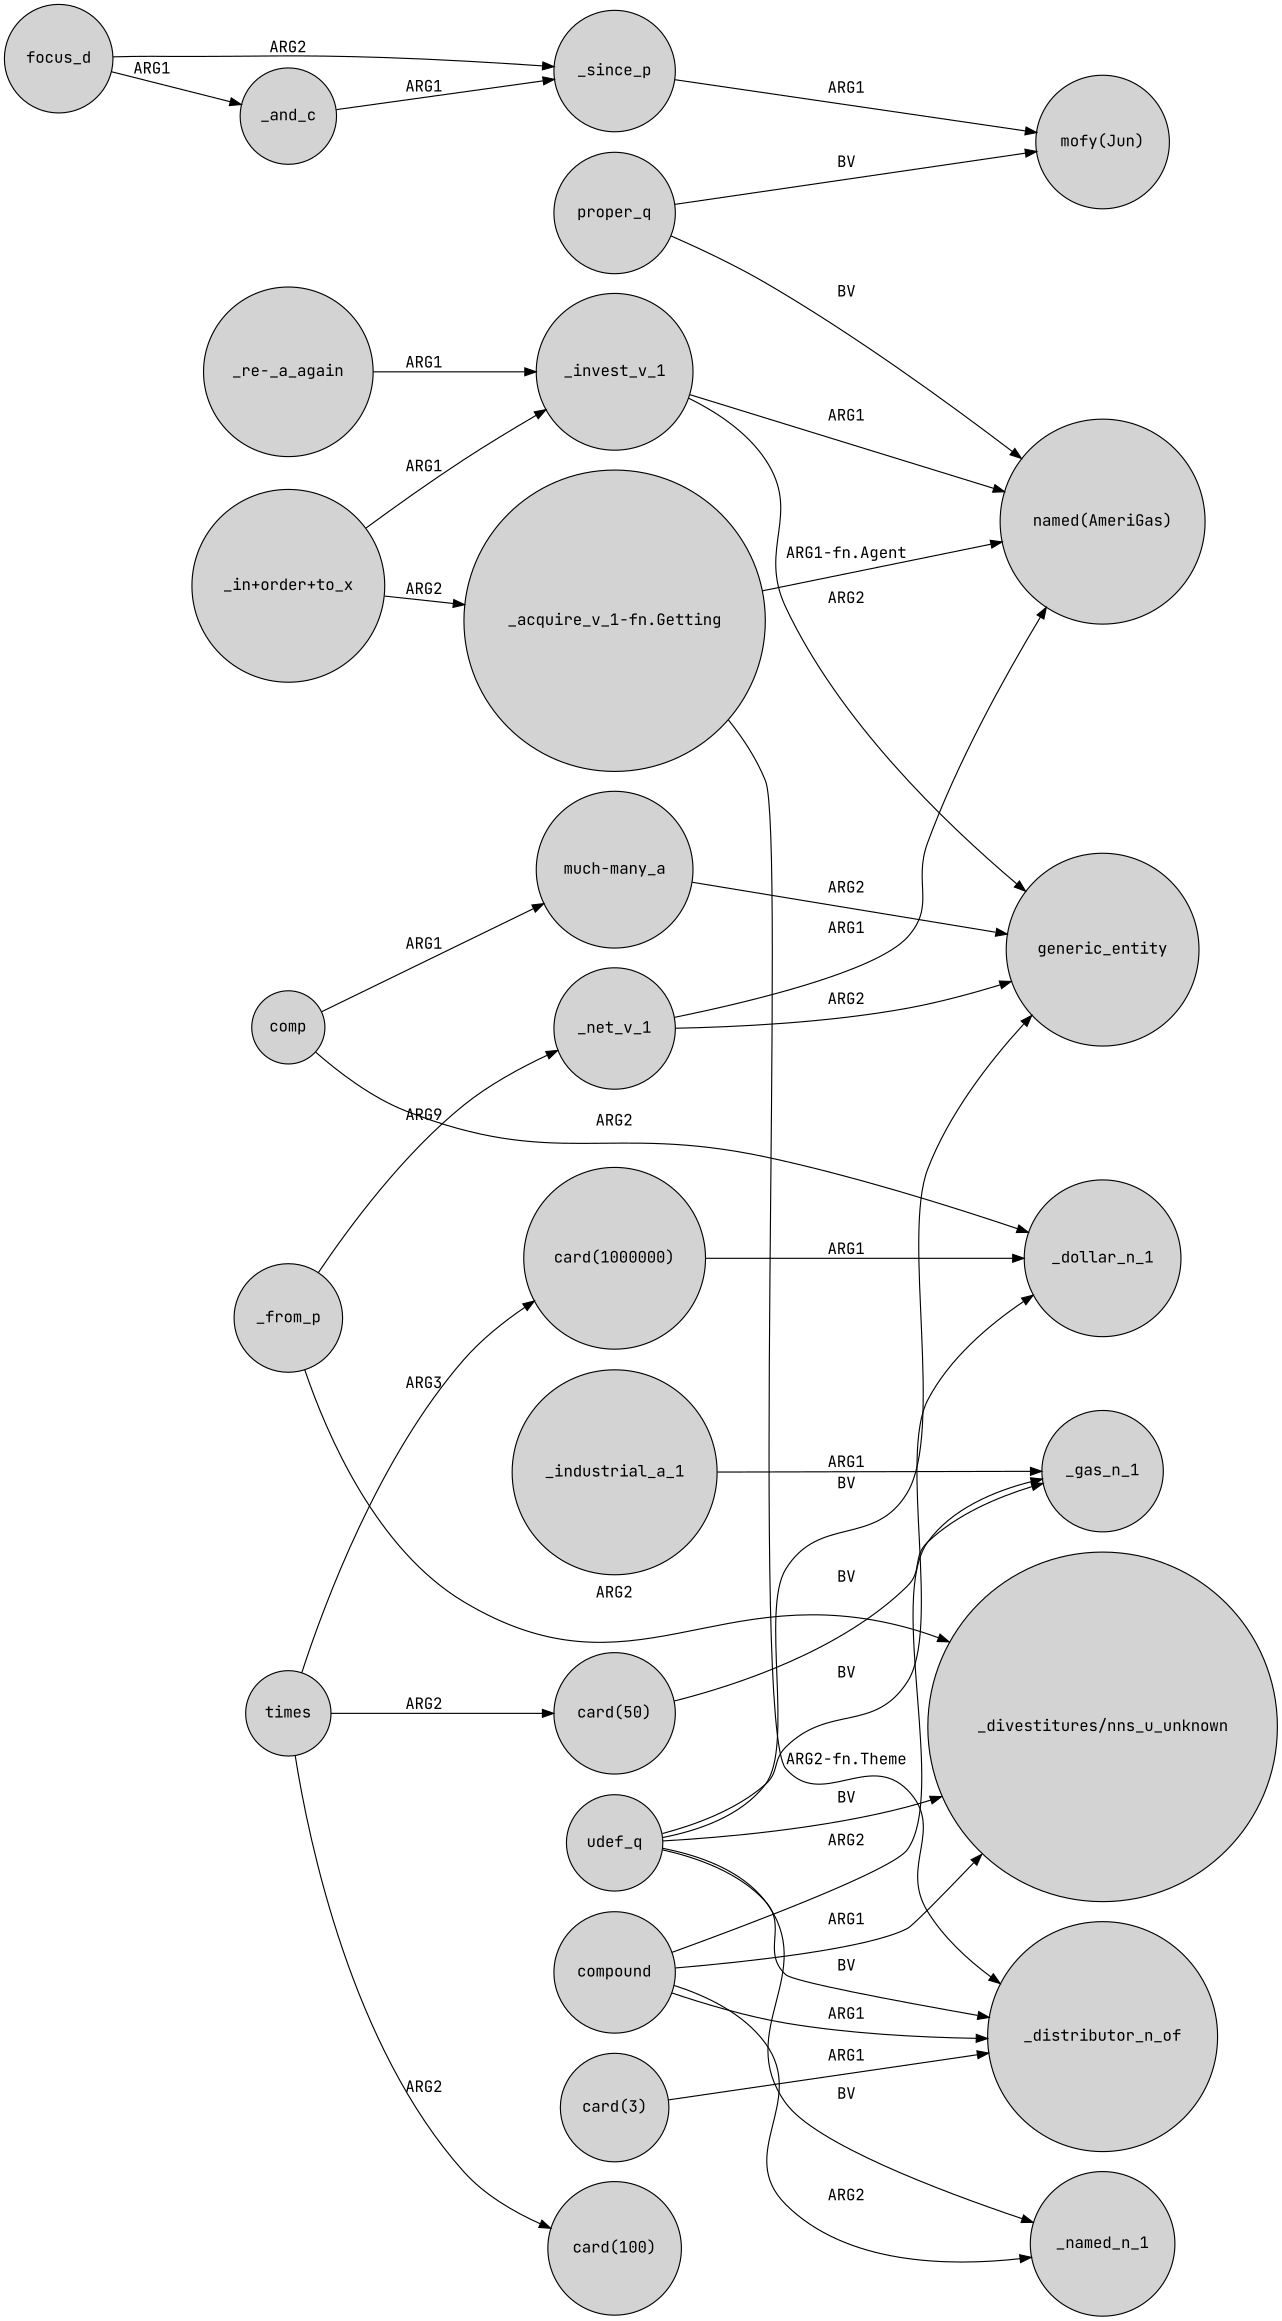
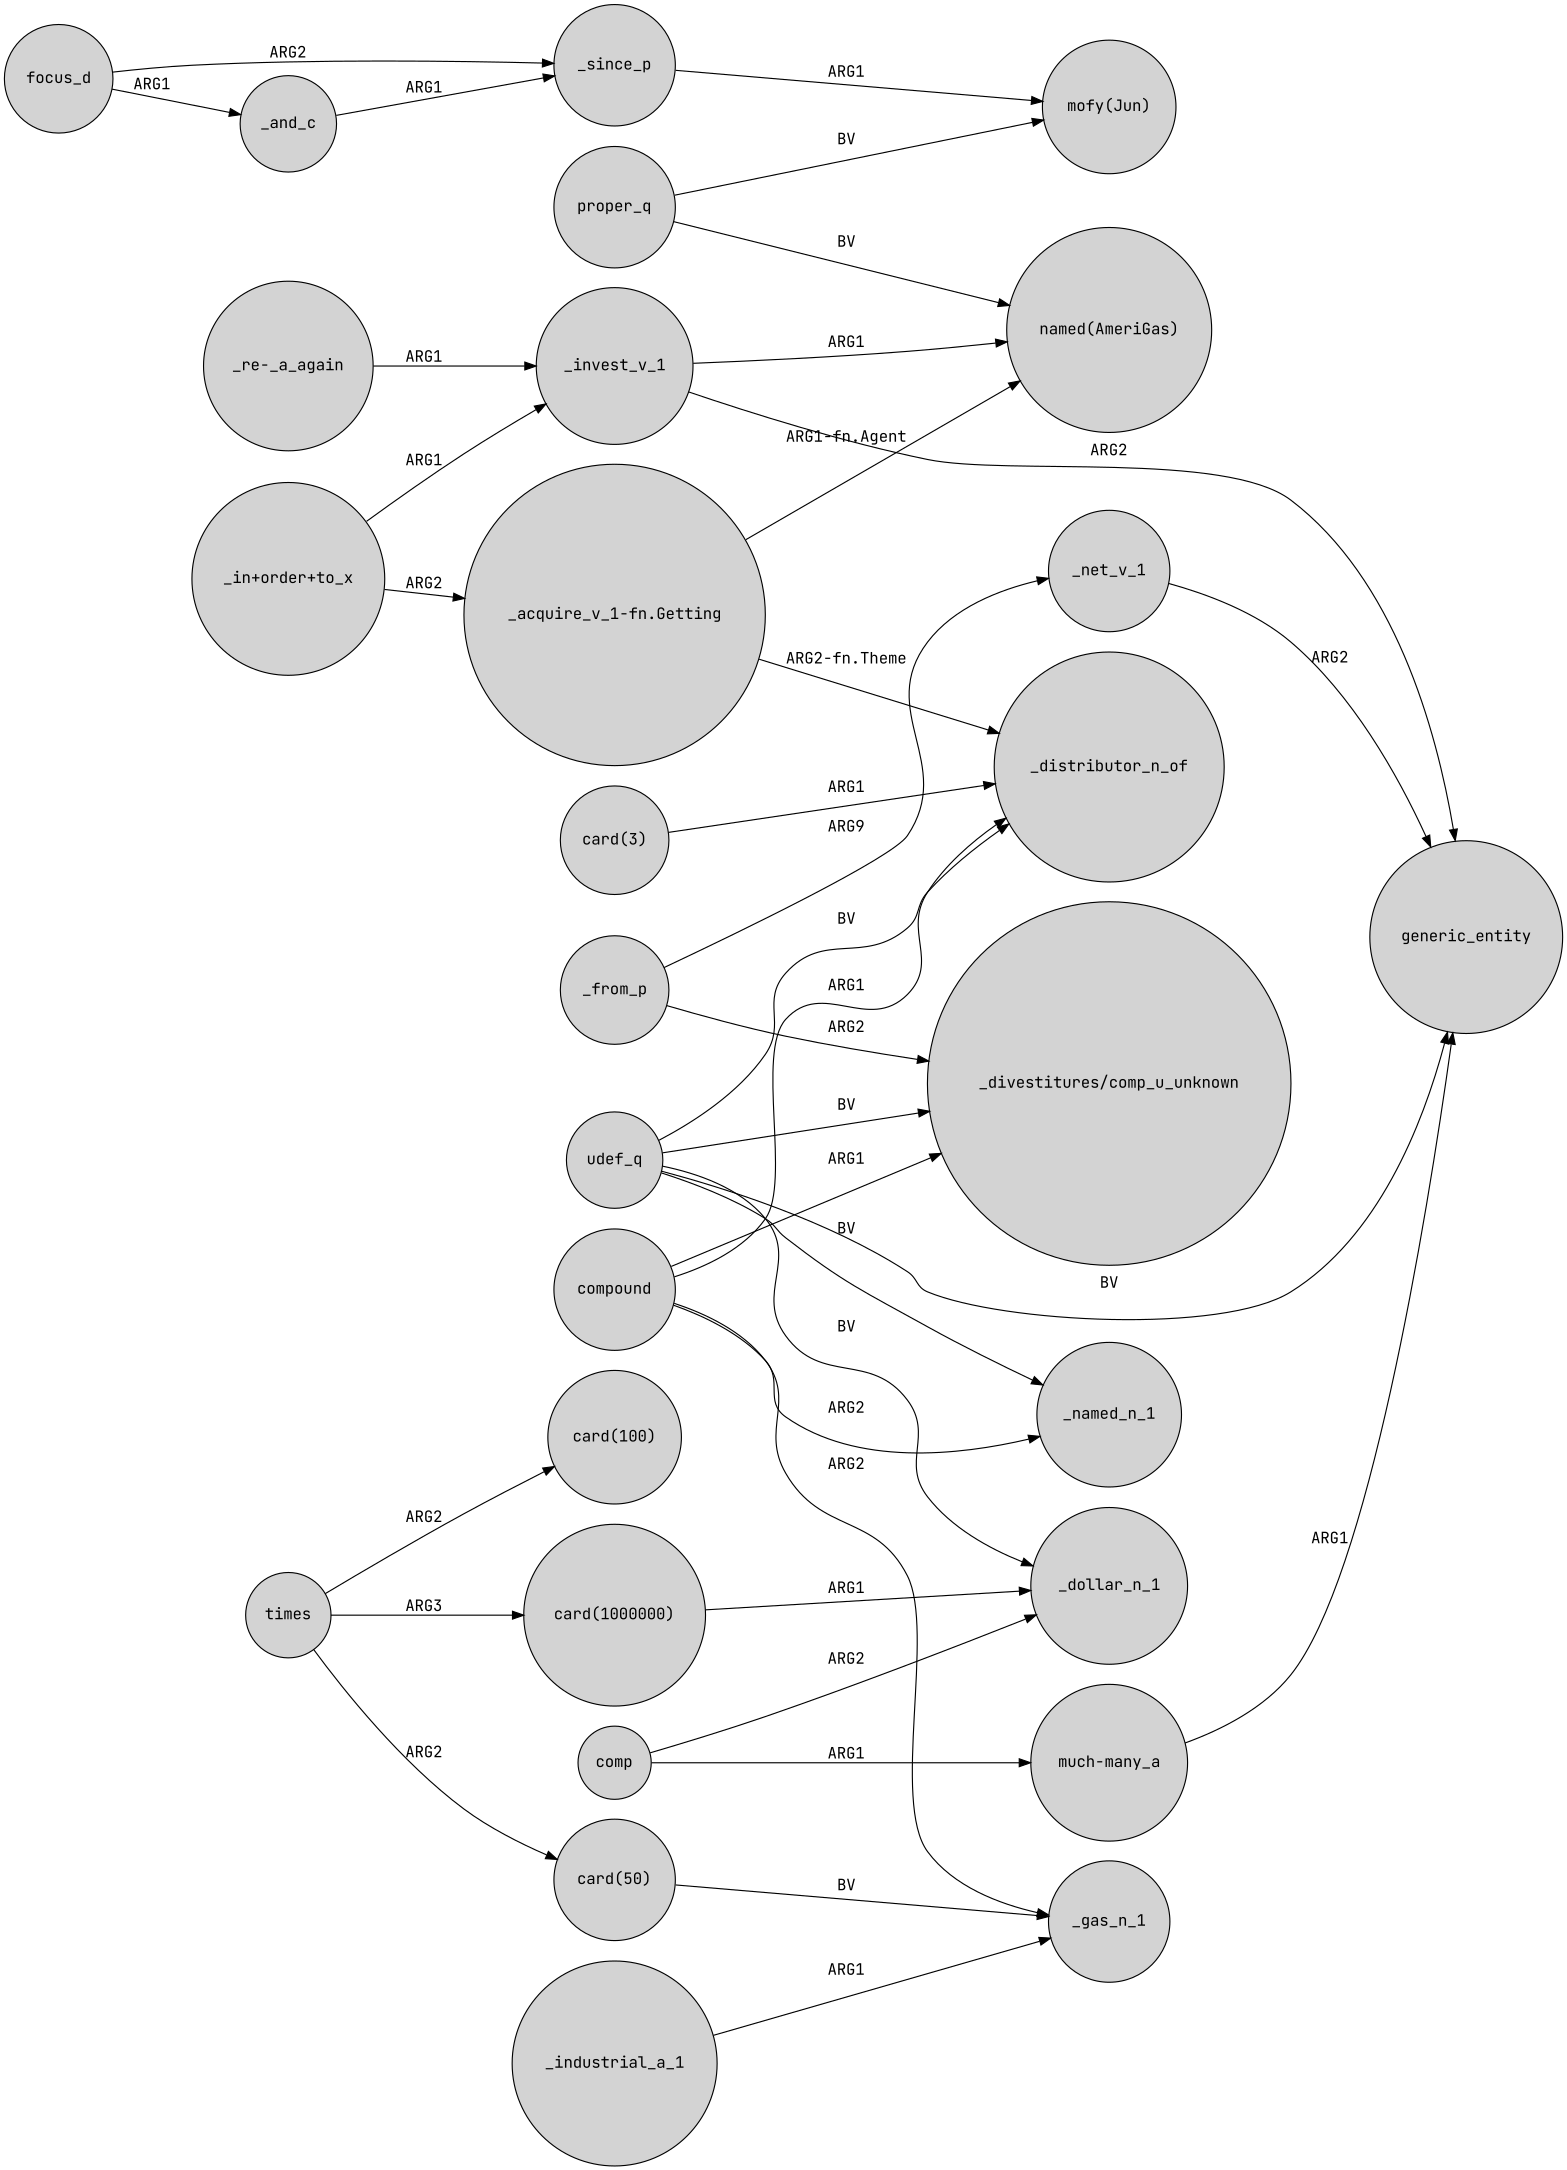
(847, 888) -> (1330, 1539)
(923, 890) -> none
(1103, 1727) -> (1109, 1083)
